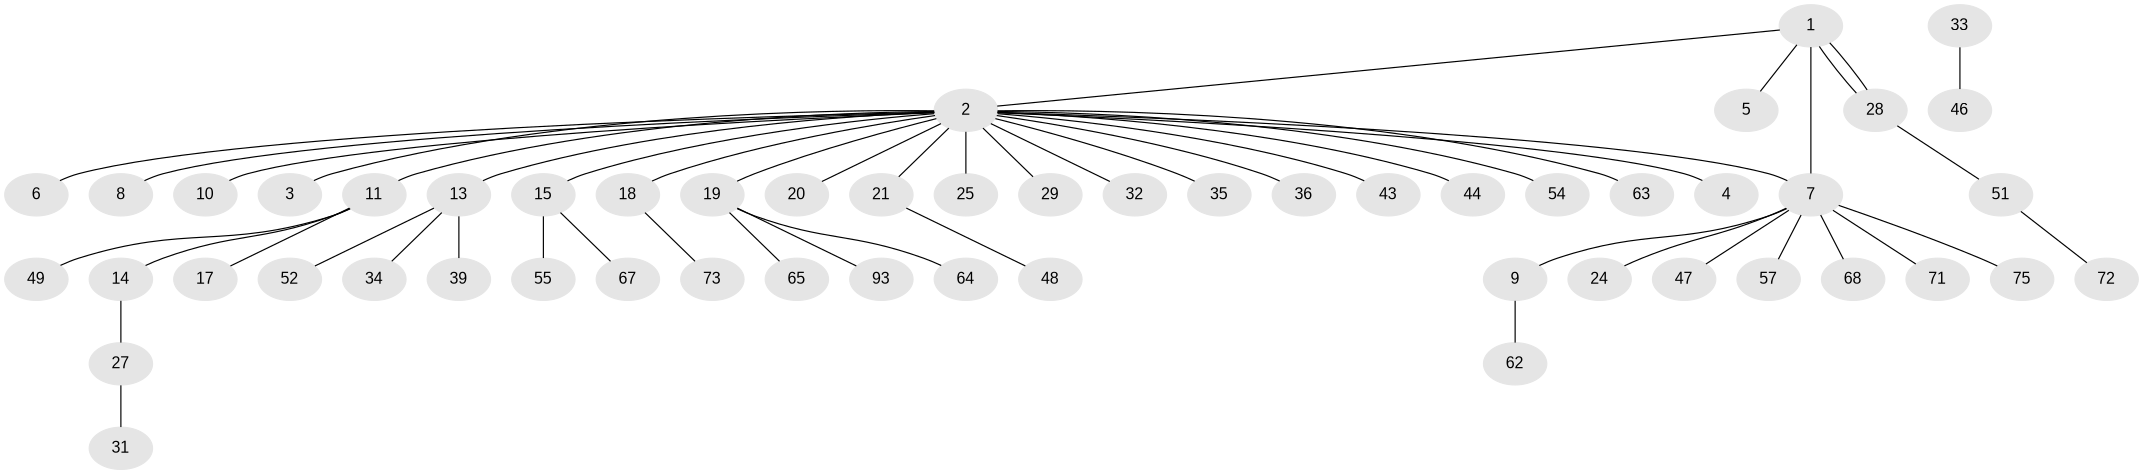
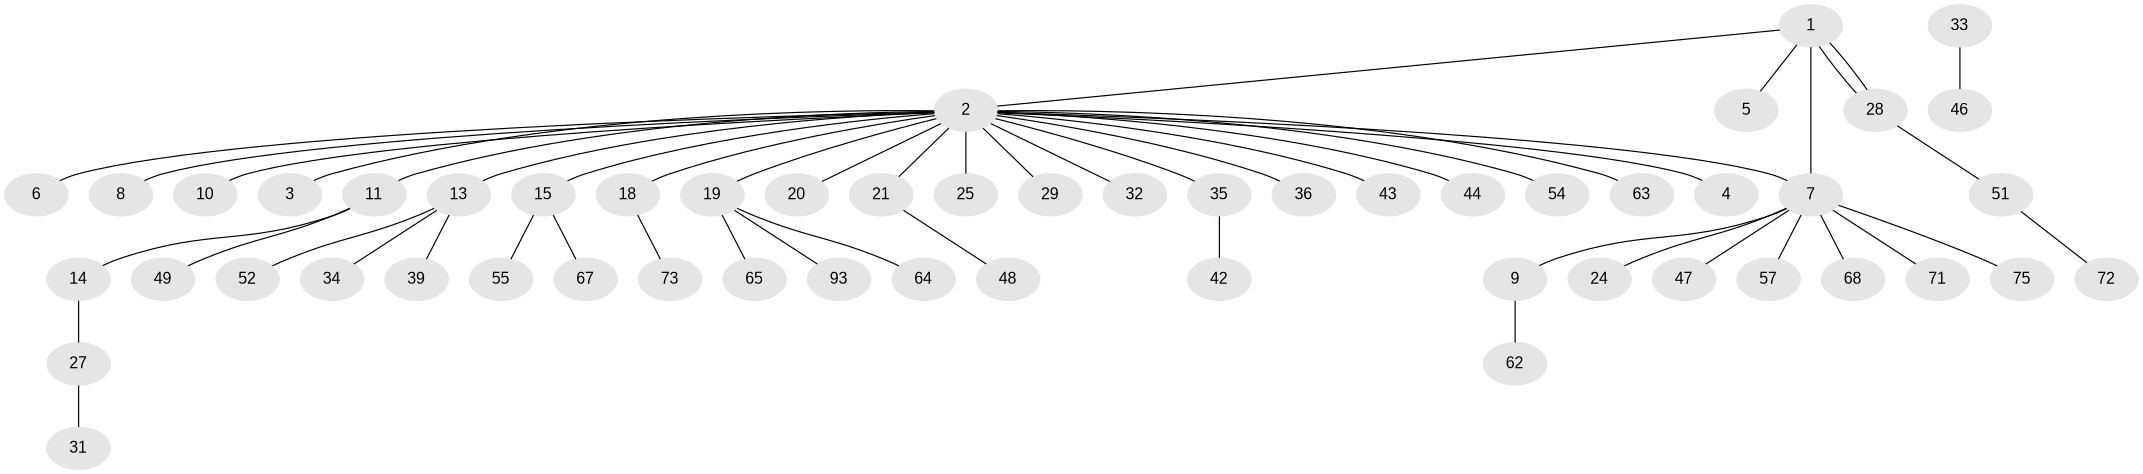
(205, 279) -> none
none -> (1219, 279)
